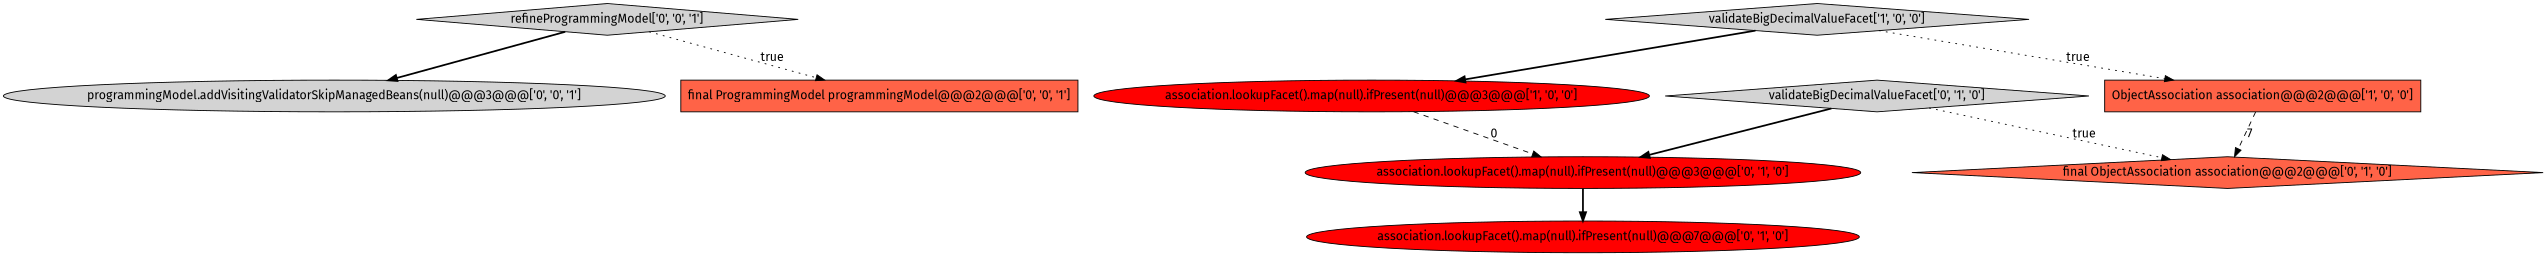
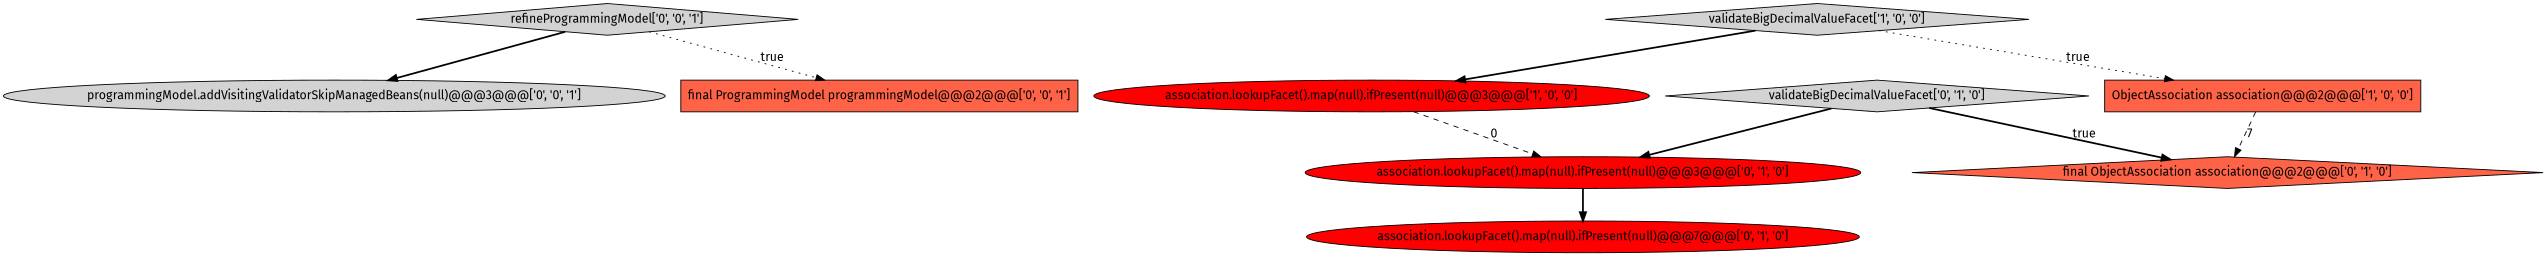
(2045, 133) -> (2045, 133)
